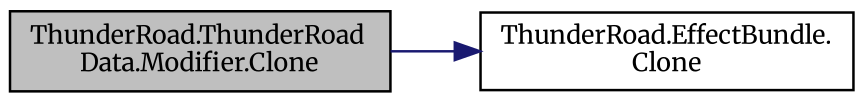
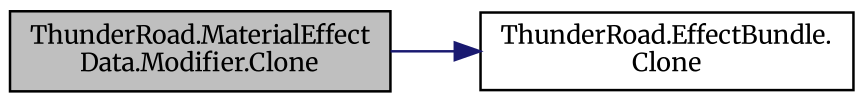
(200, 51) -> (200, 51)
